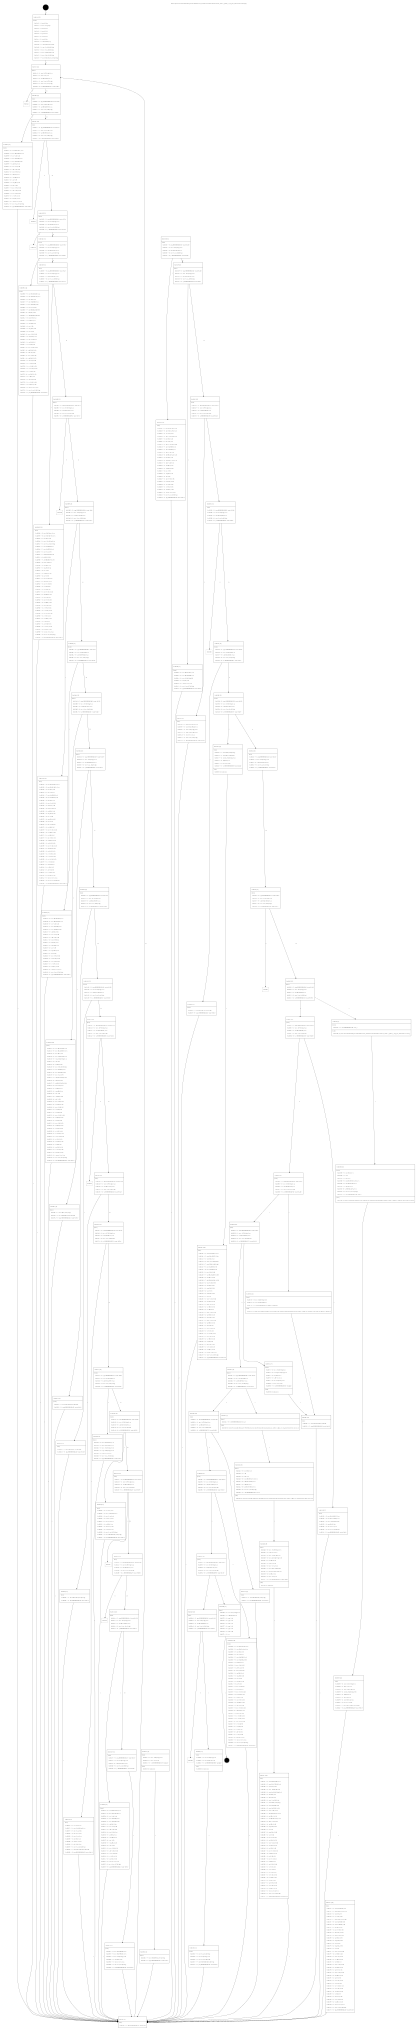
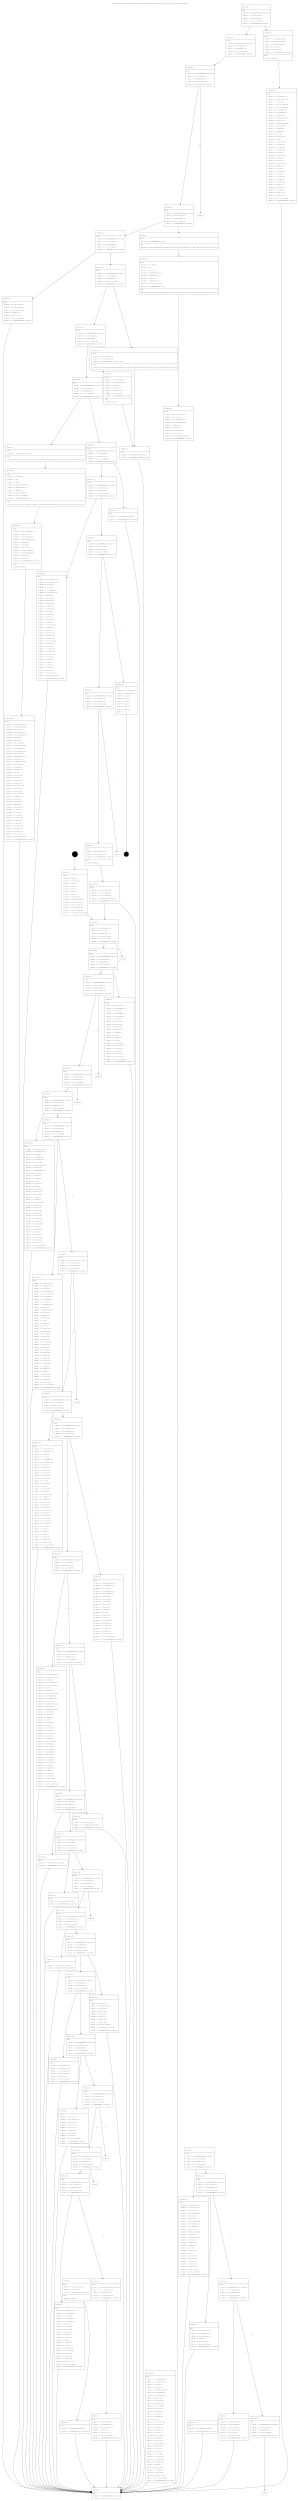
(229, 652) -> none
(145, 1015) -> (104, 911)
